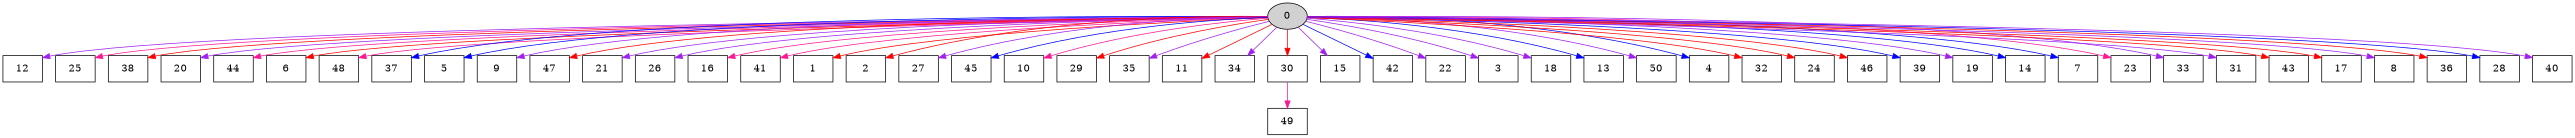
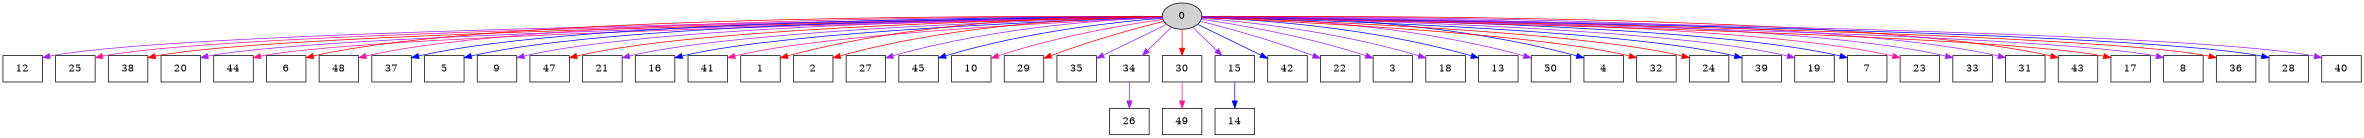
(1654, 24) -> (1235, 92)
(974, 27) -> (1129, 92)
(1001, 28) -> (922, 29)
(1182, 69) -> none
(1867, 69) -> none
